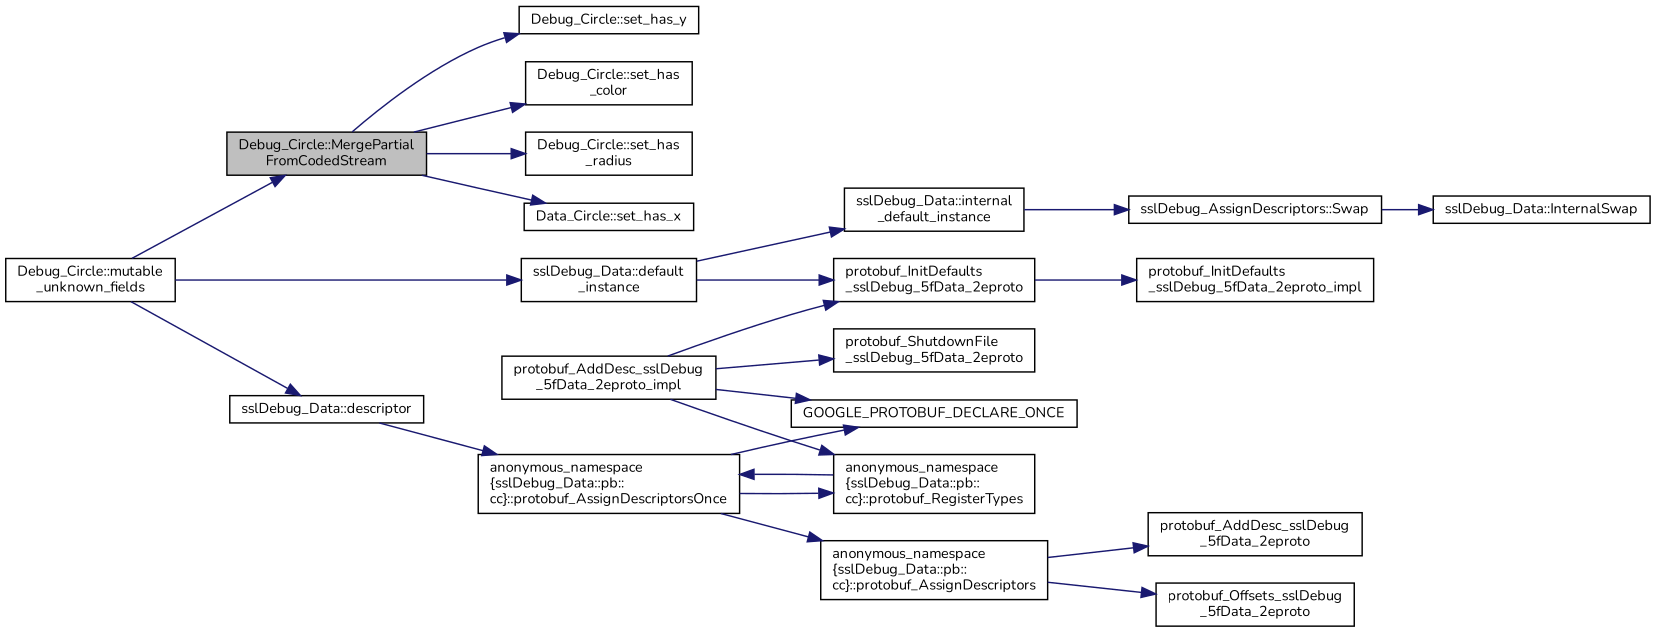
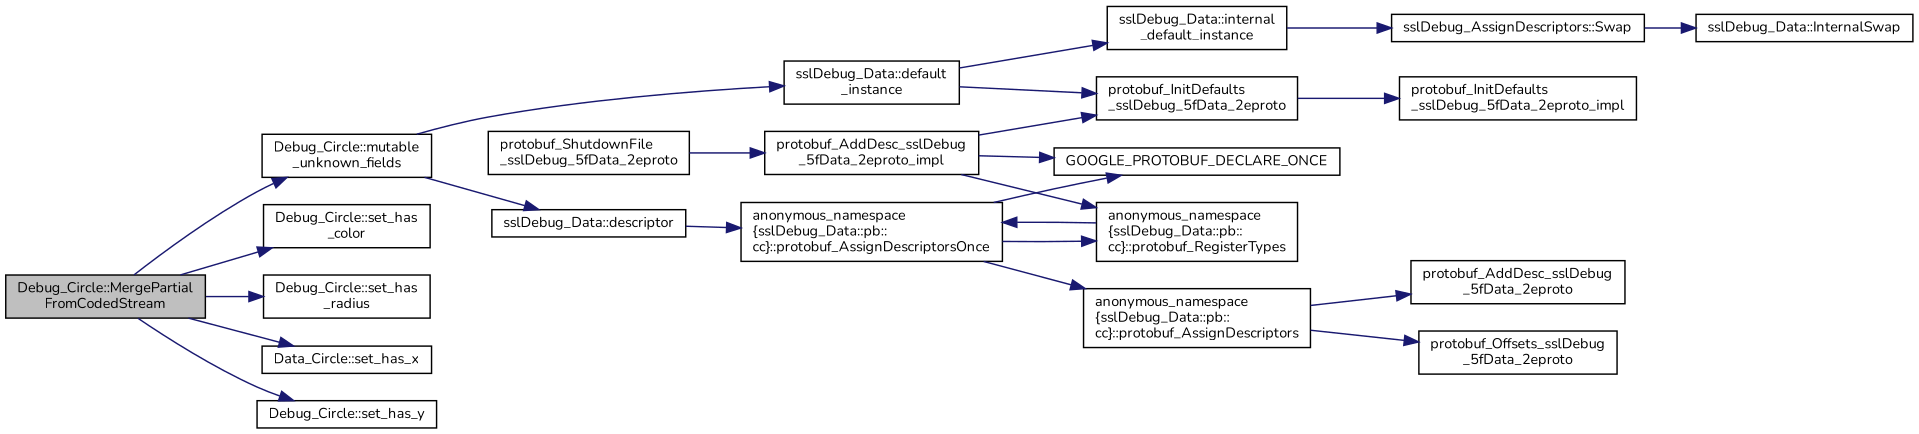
(202, 220) -> (202, 226)
(767, 364) -> (720, 153)
